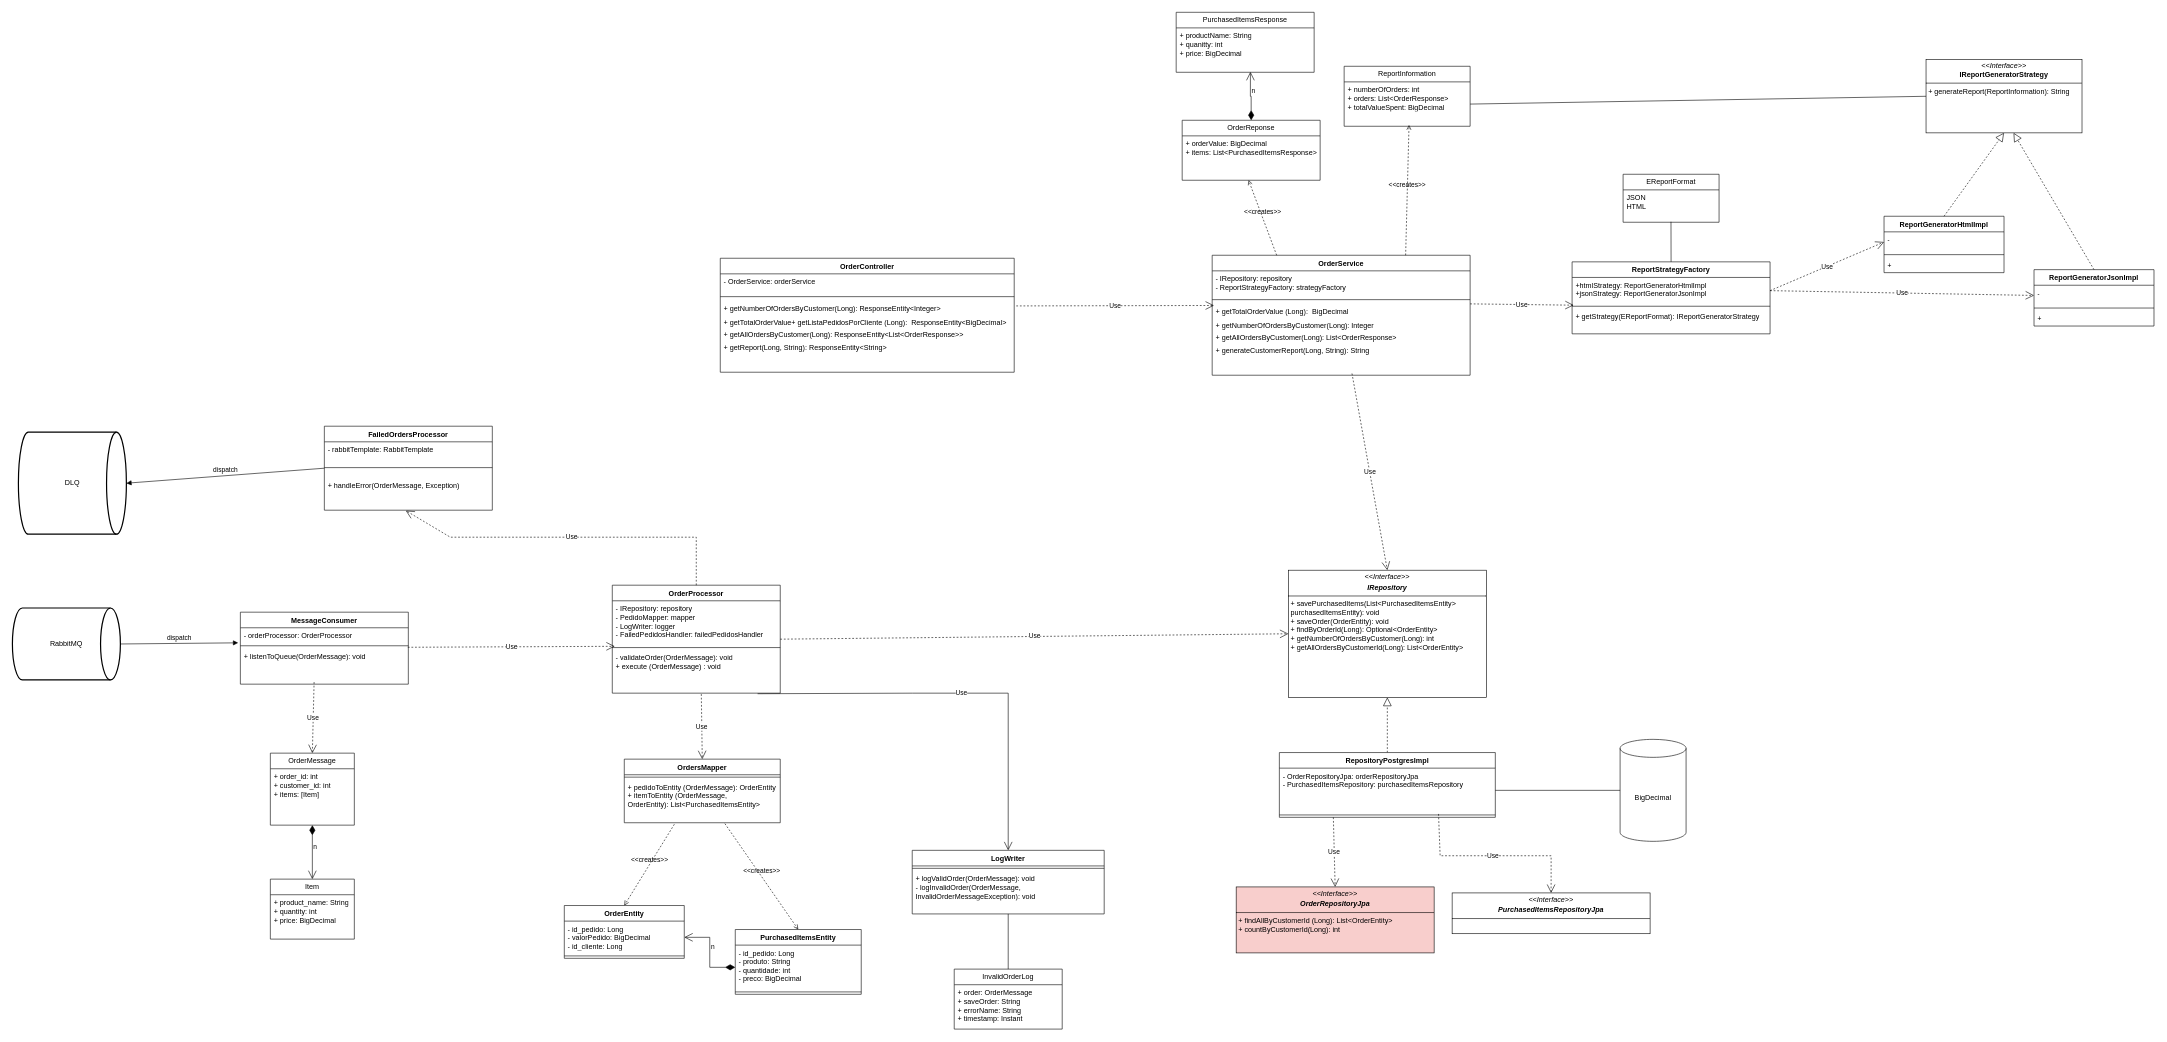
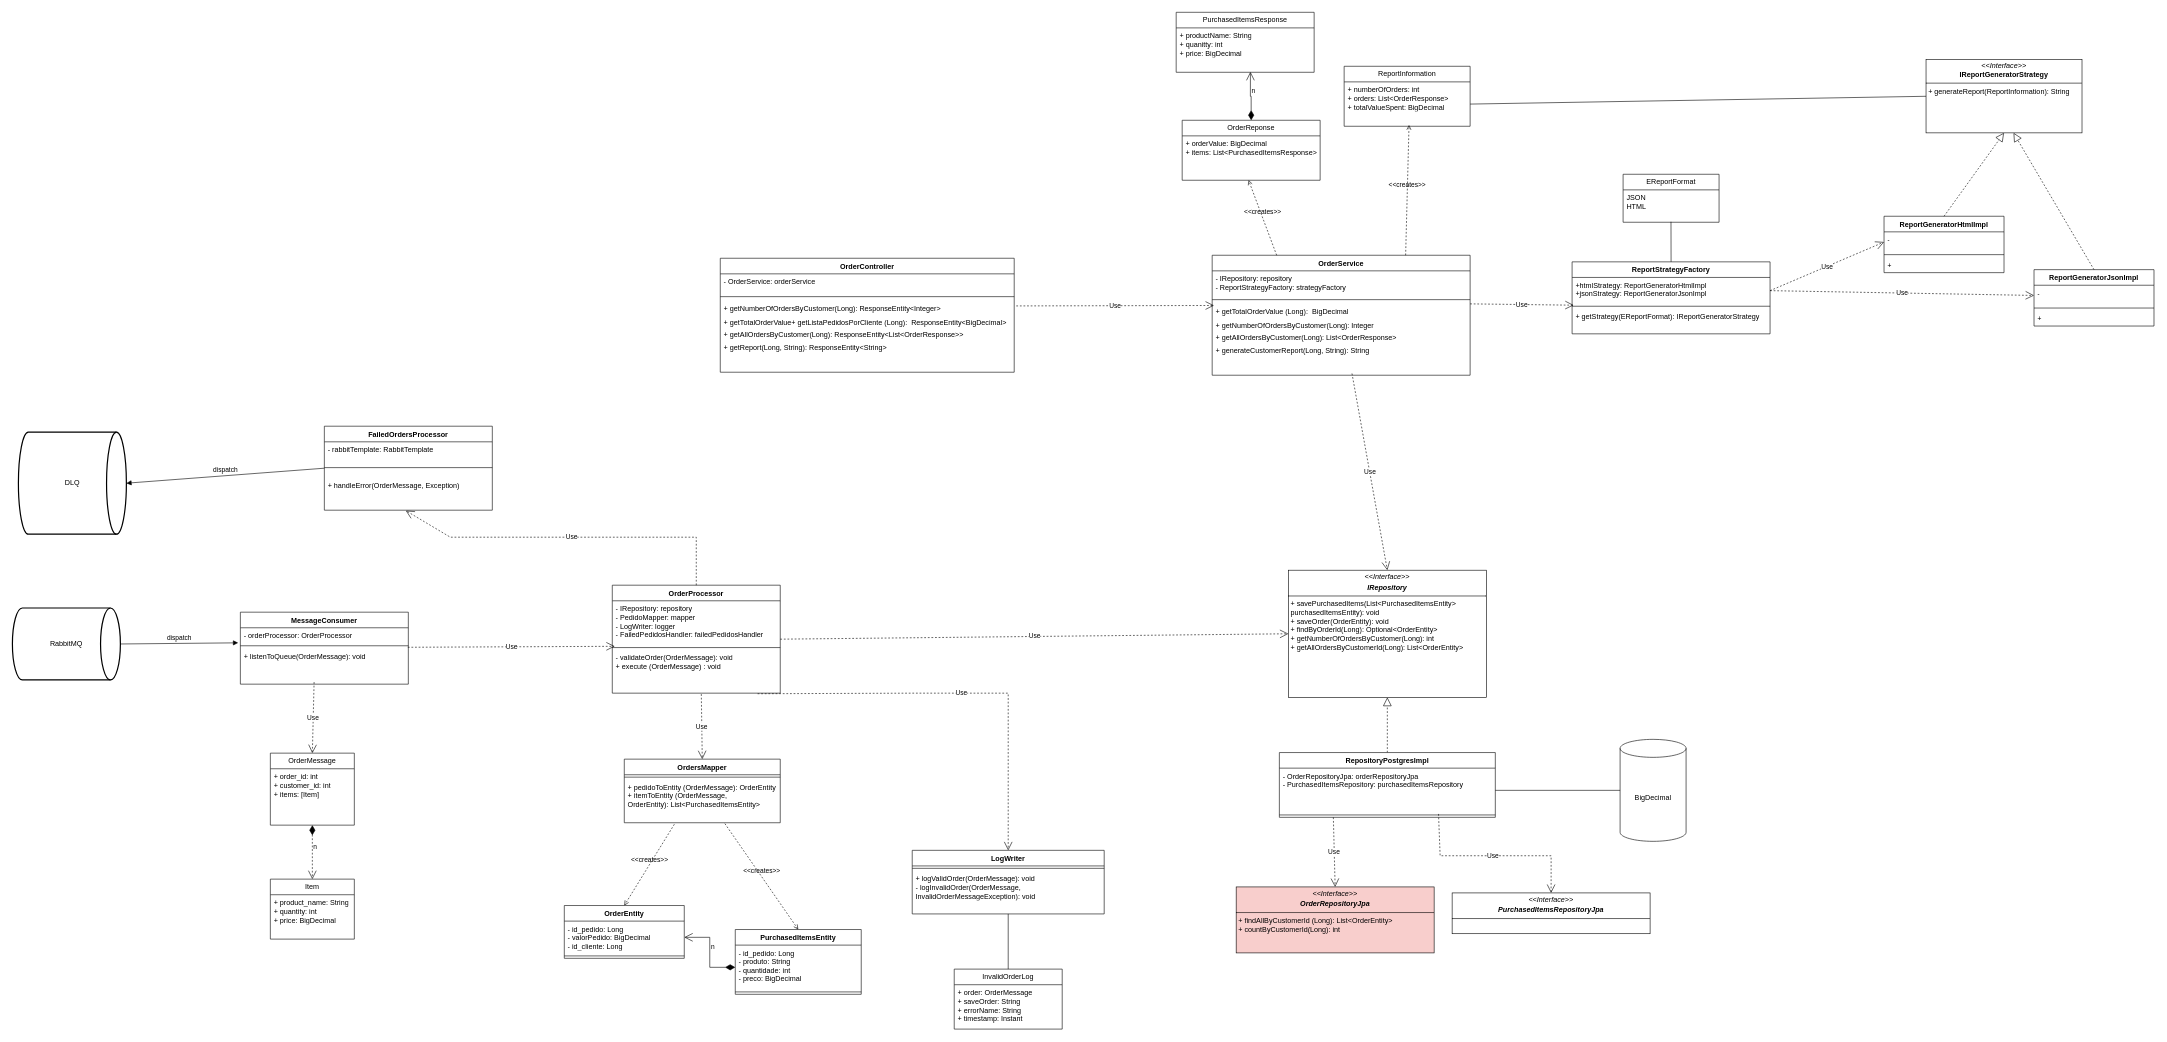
(1008, 749) -> (1008, 749)
(312, 856) -> (312, 856)
